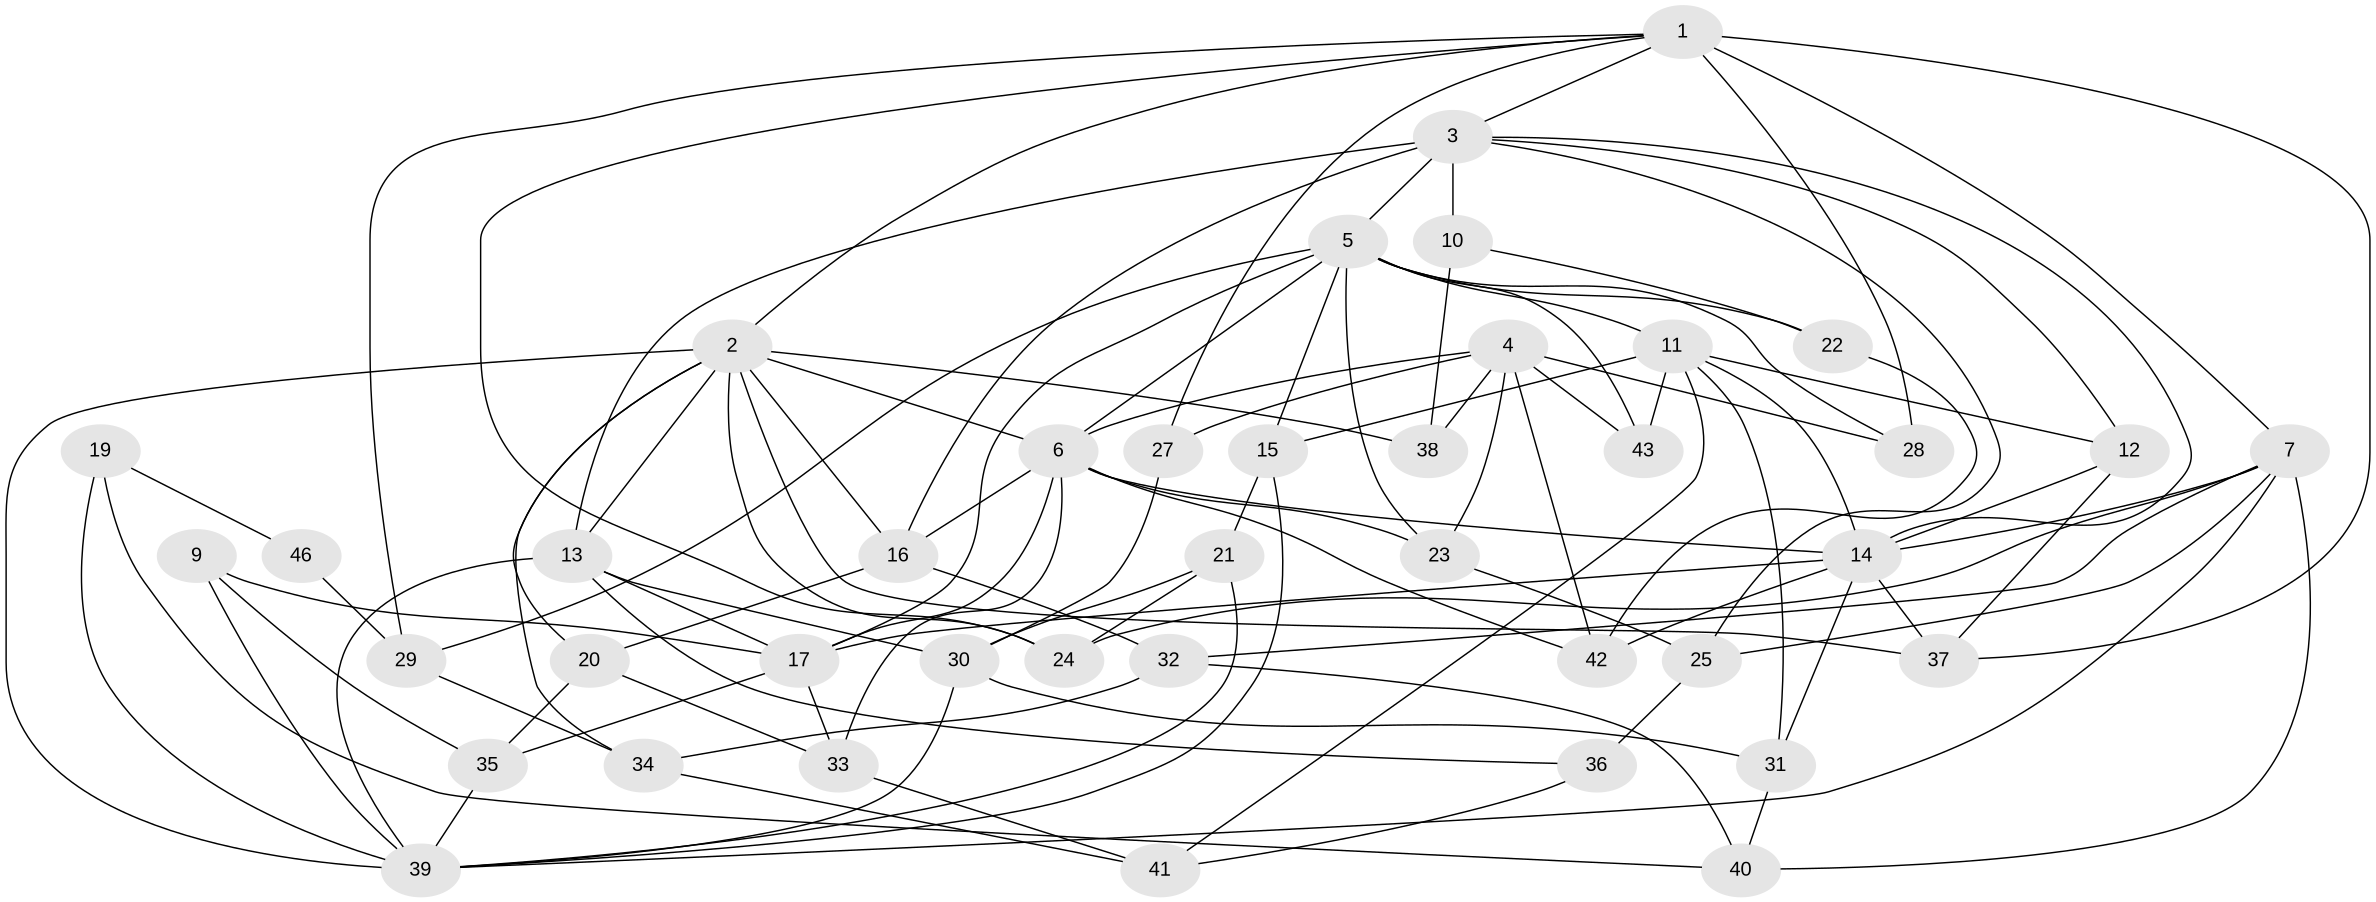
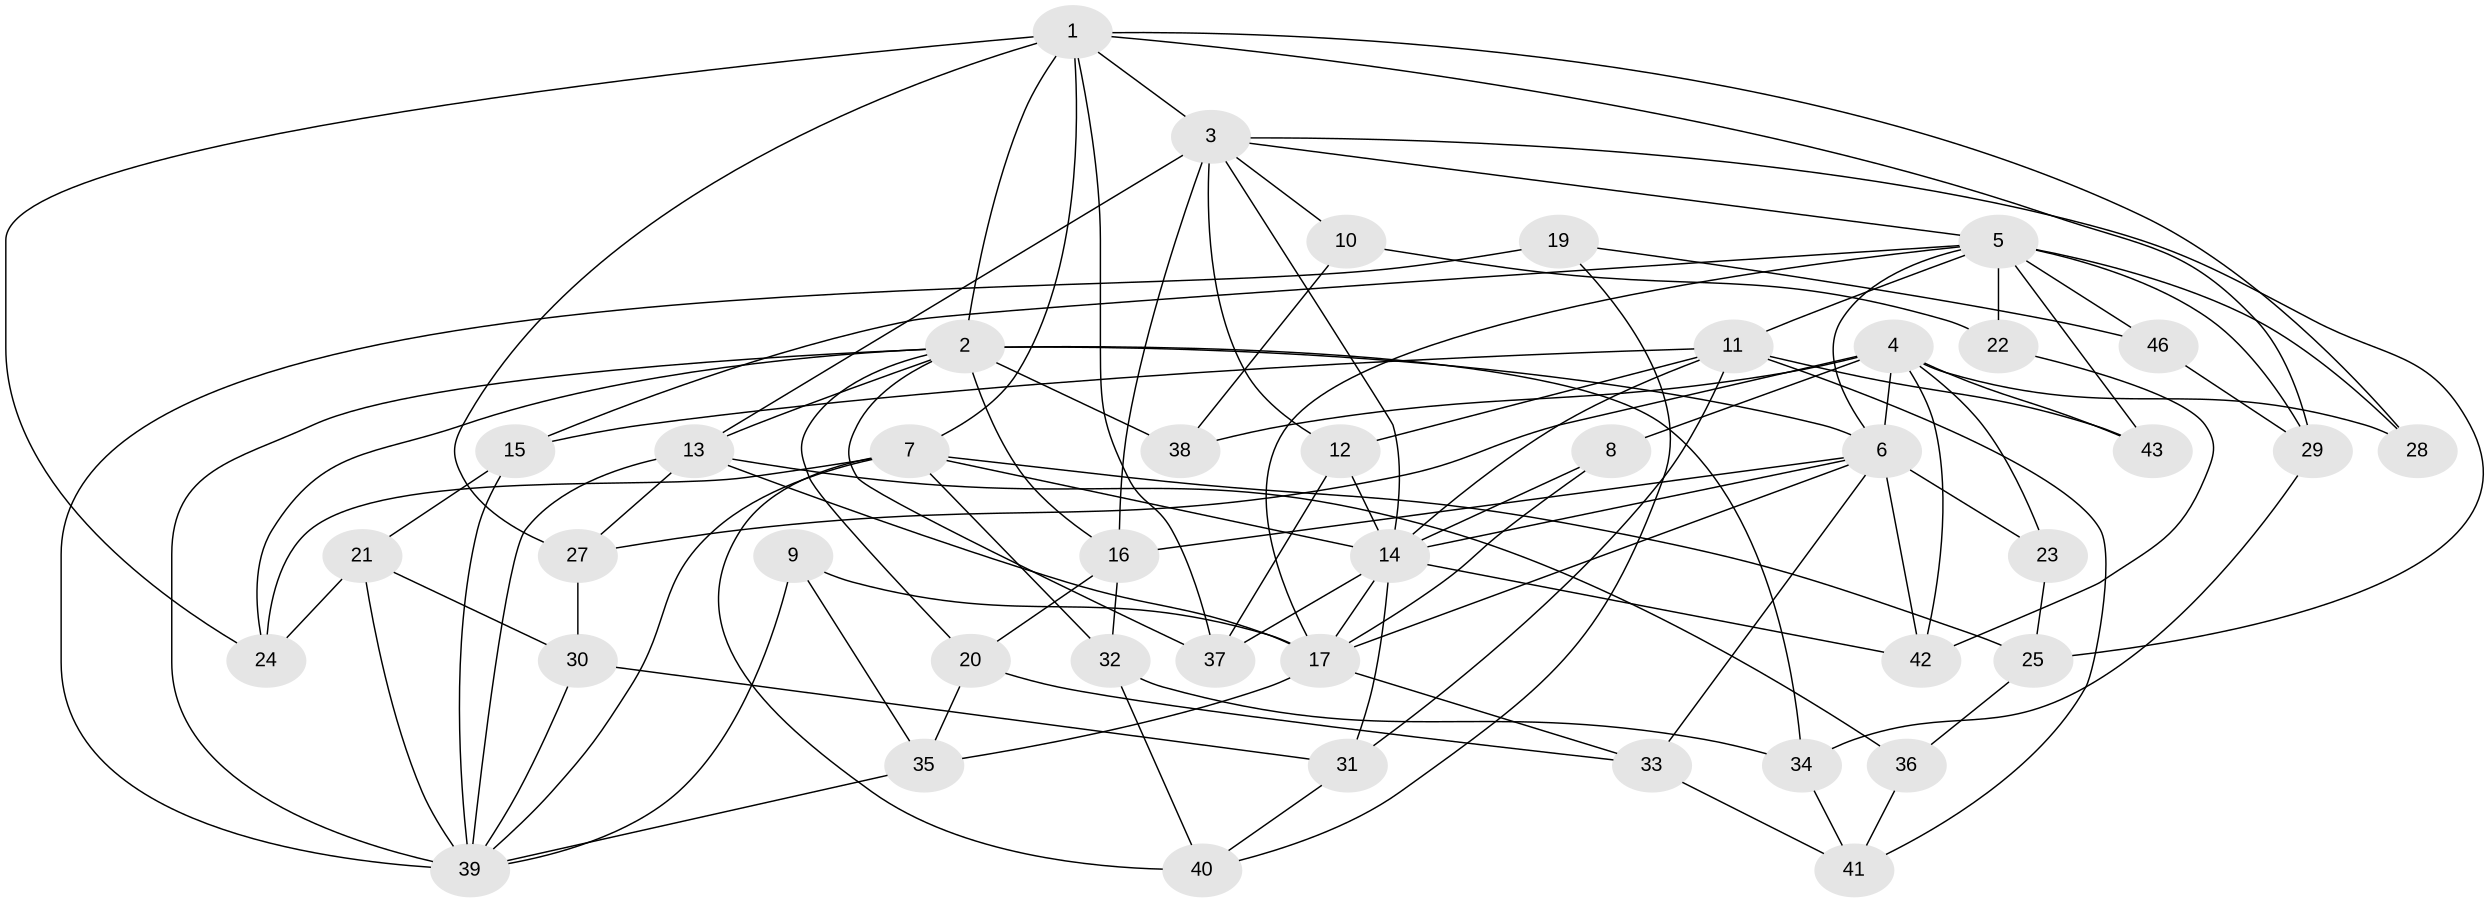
(1356, 409) -> (2079, 294)
none -> (1611, 451)
(763, 614) -> (636, 504)
